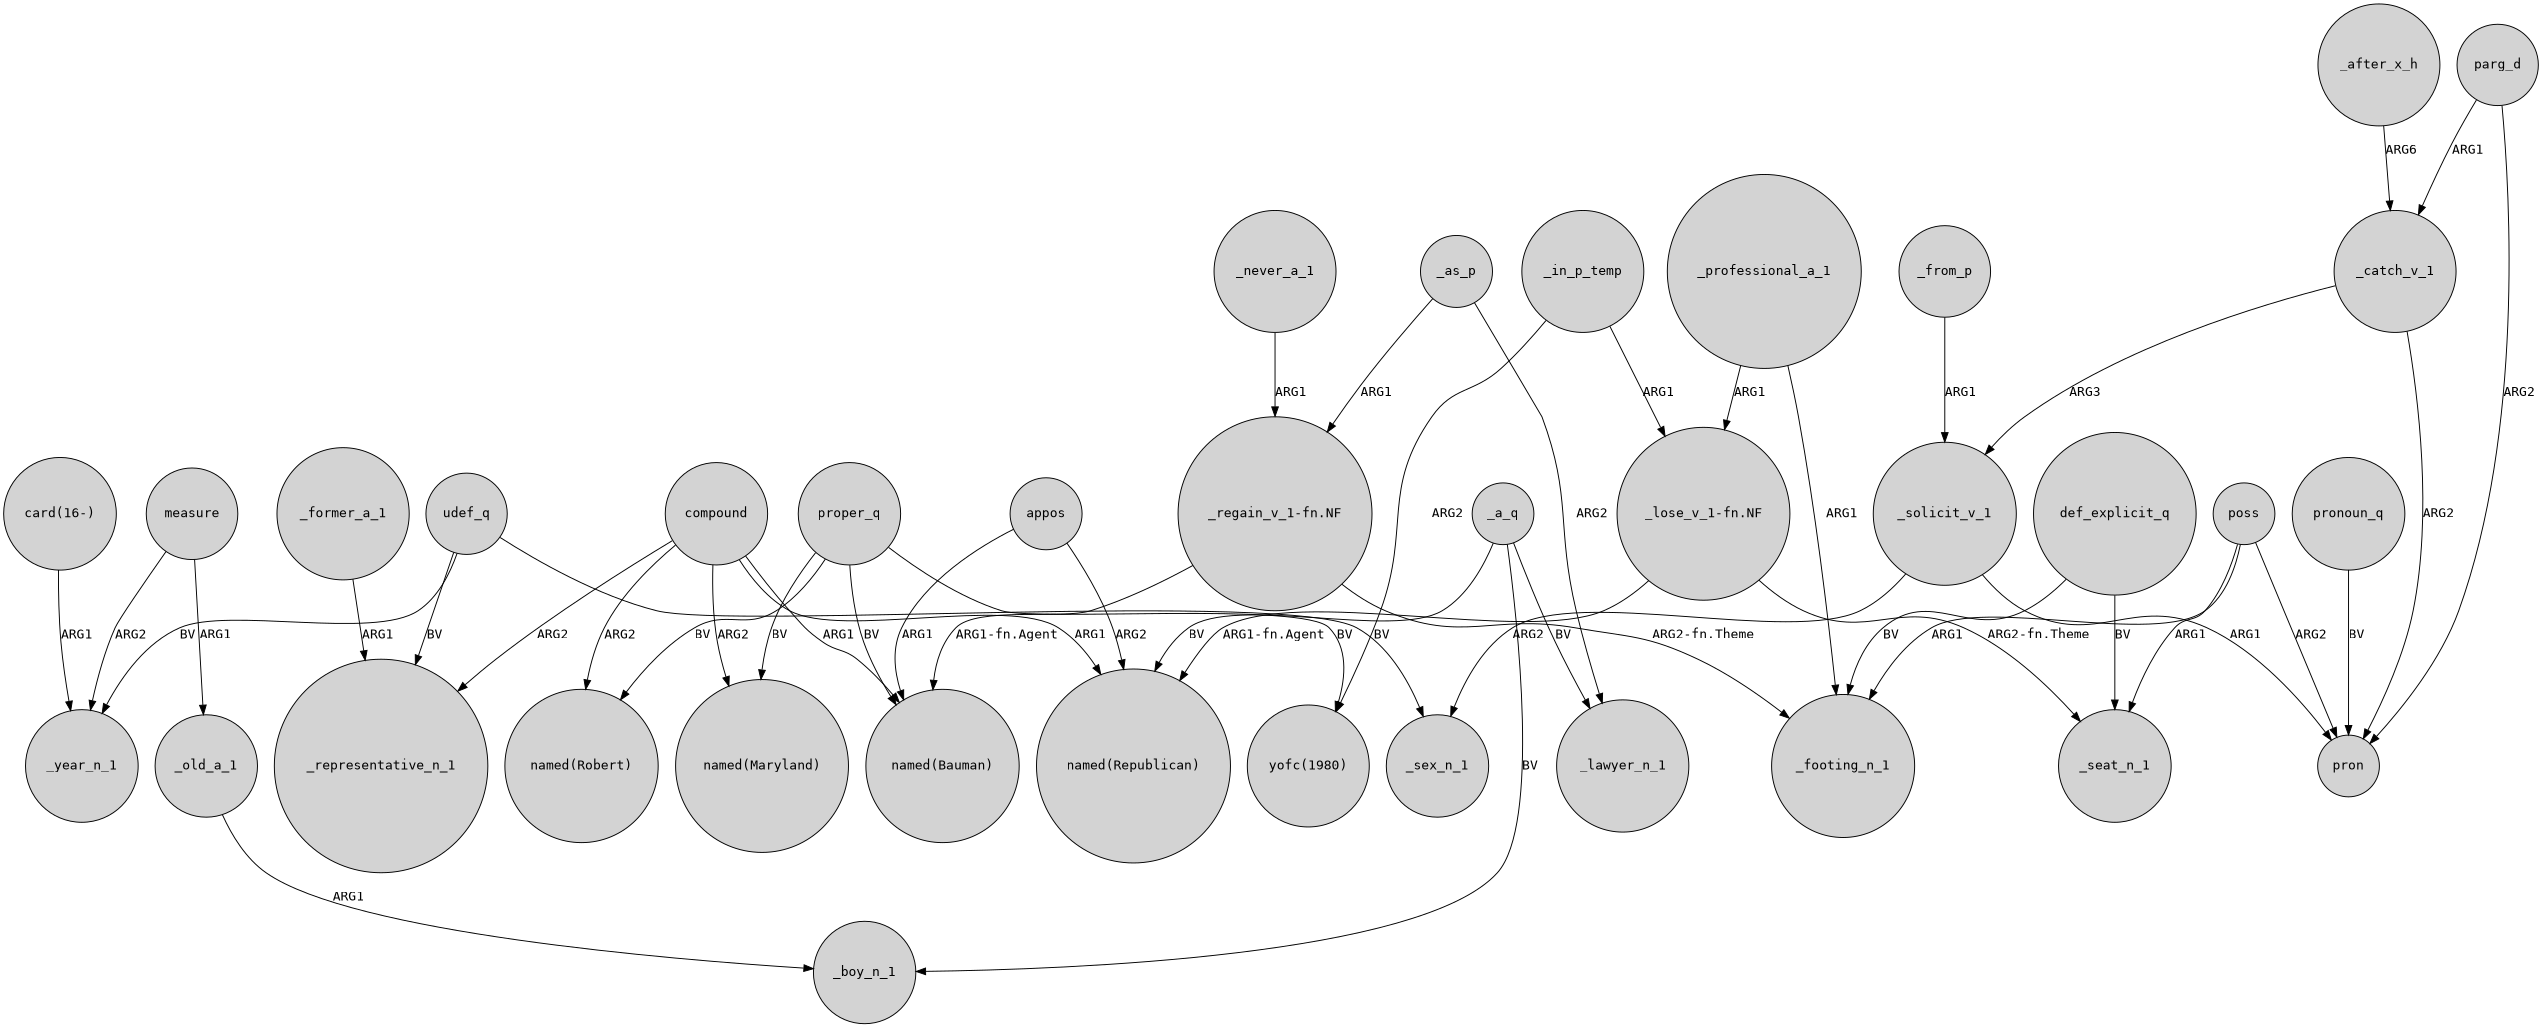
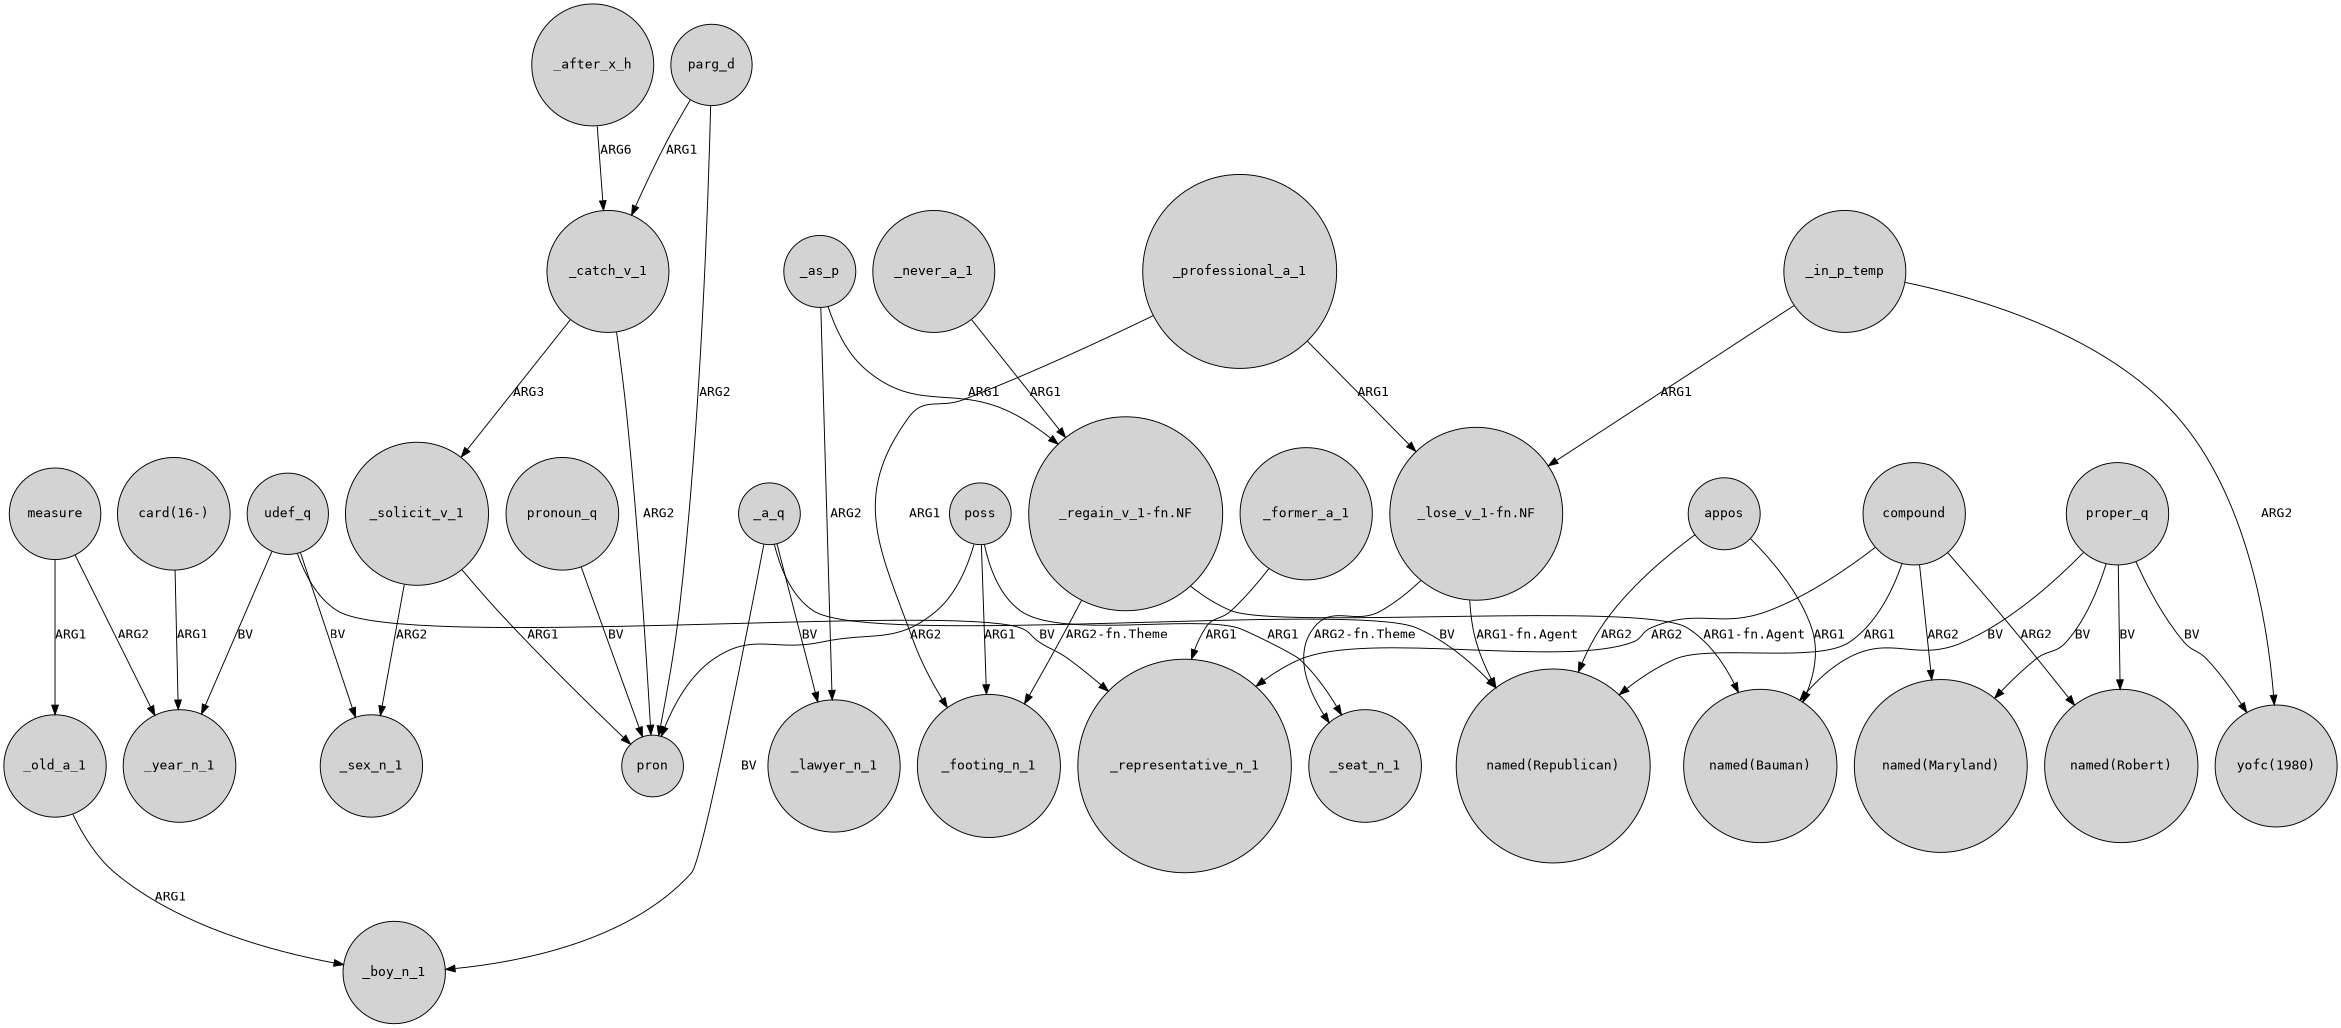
(1945, 271) -> none
(2115, 514) -> none
(812, 634) -> none
